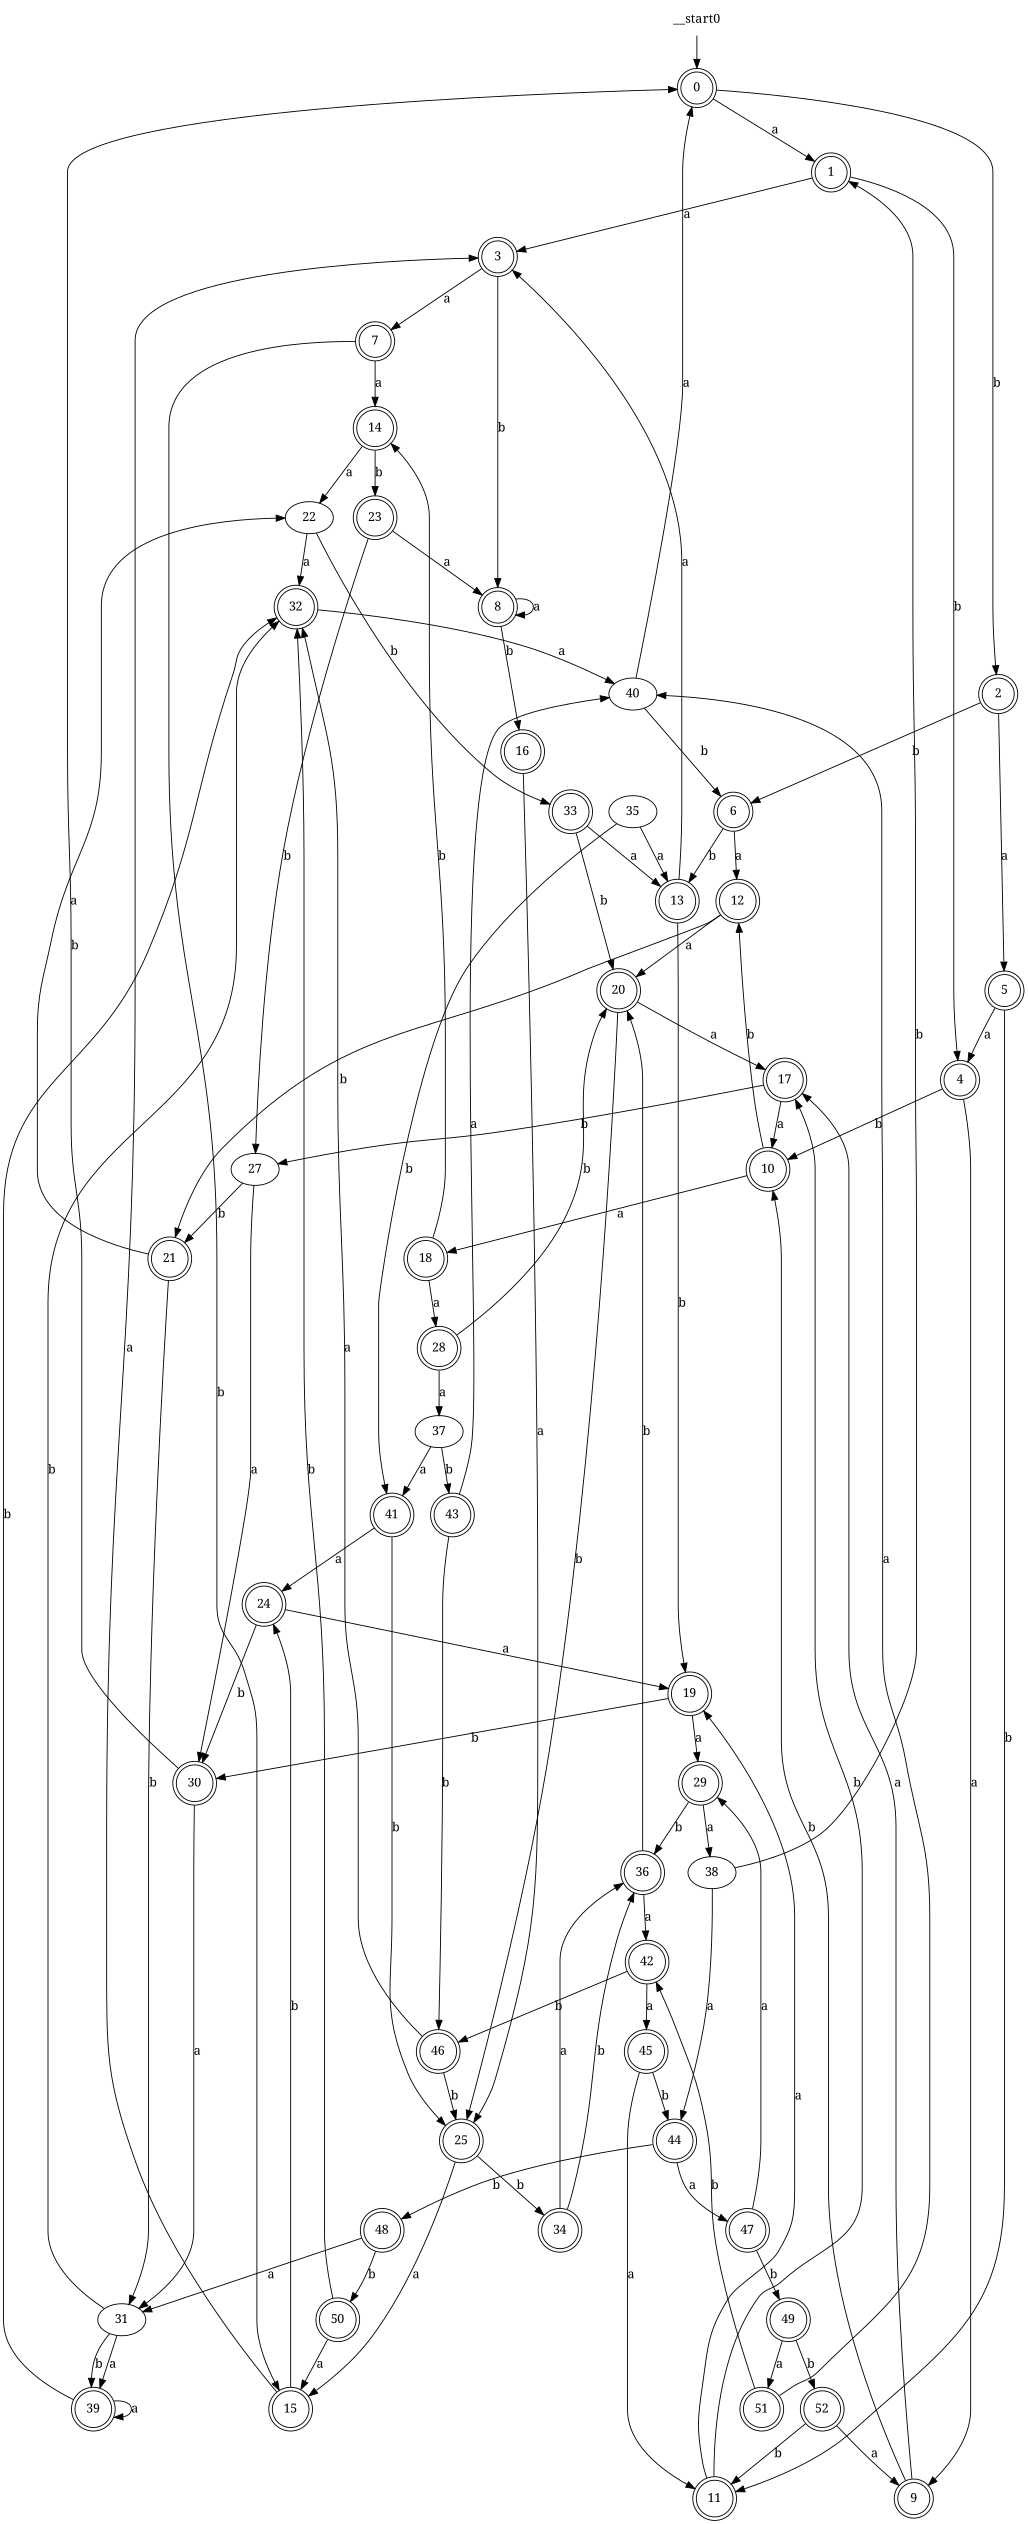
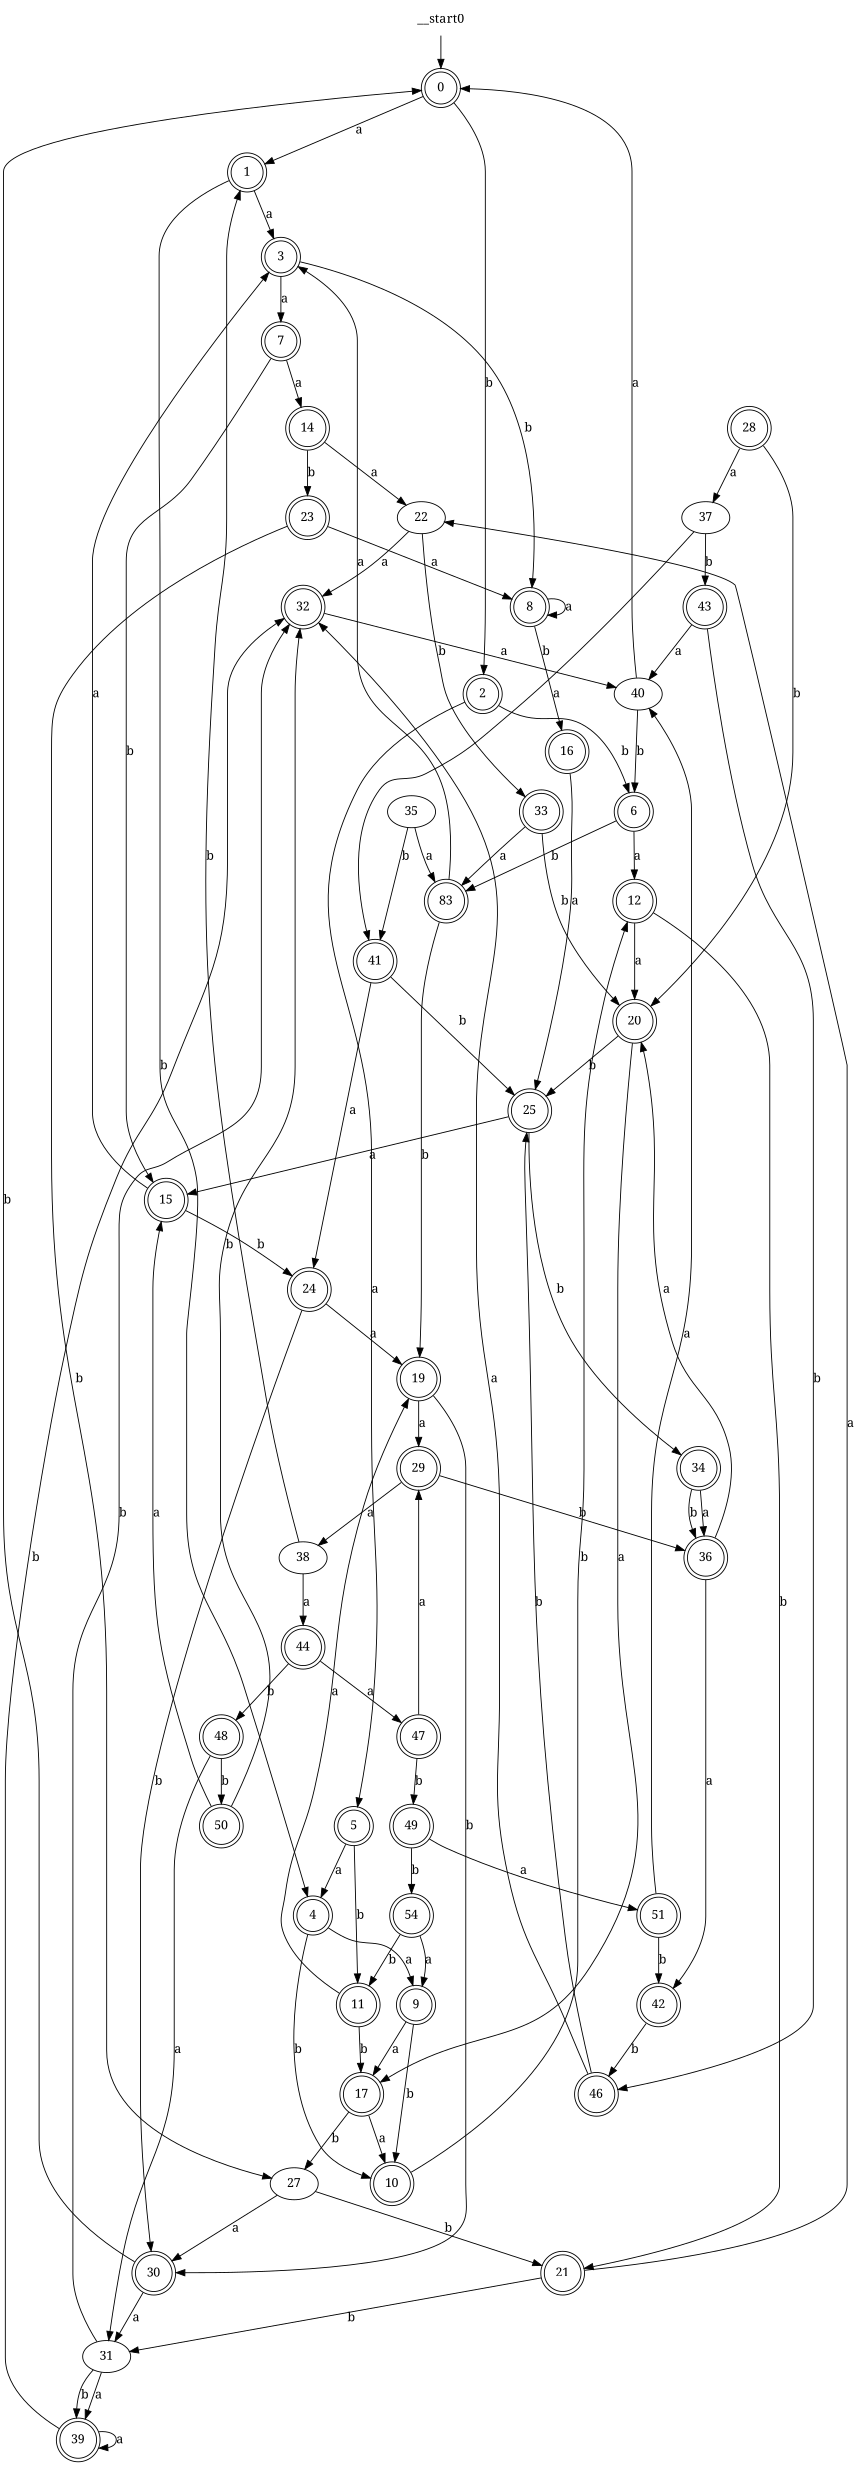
(677, 901) -> (446, 901)
(426, 1259) -> none
(647, 1432) -> (667, 1290)
(646, 2051) -> none
(822, 2409) -> (412, 1915)
